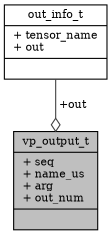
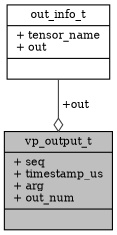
(54, 174) -> (58, 174)
